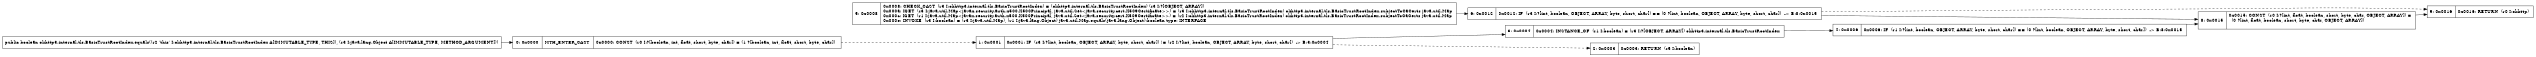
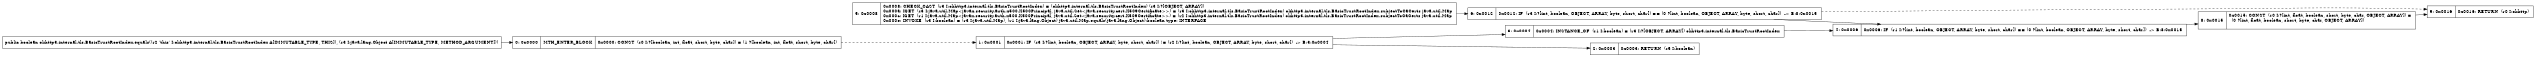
(2008, 17) -> (1826, 22)
(567, 42) -> (568, 42)
(1460, 46) -> (1460, 46)
